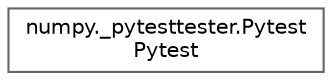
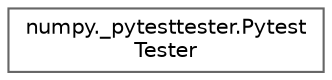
(166, 40) -> (166, 40)
